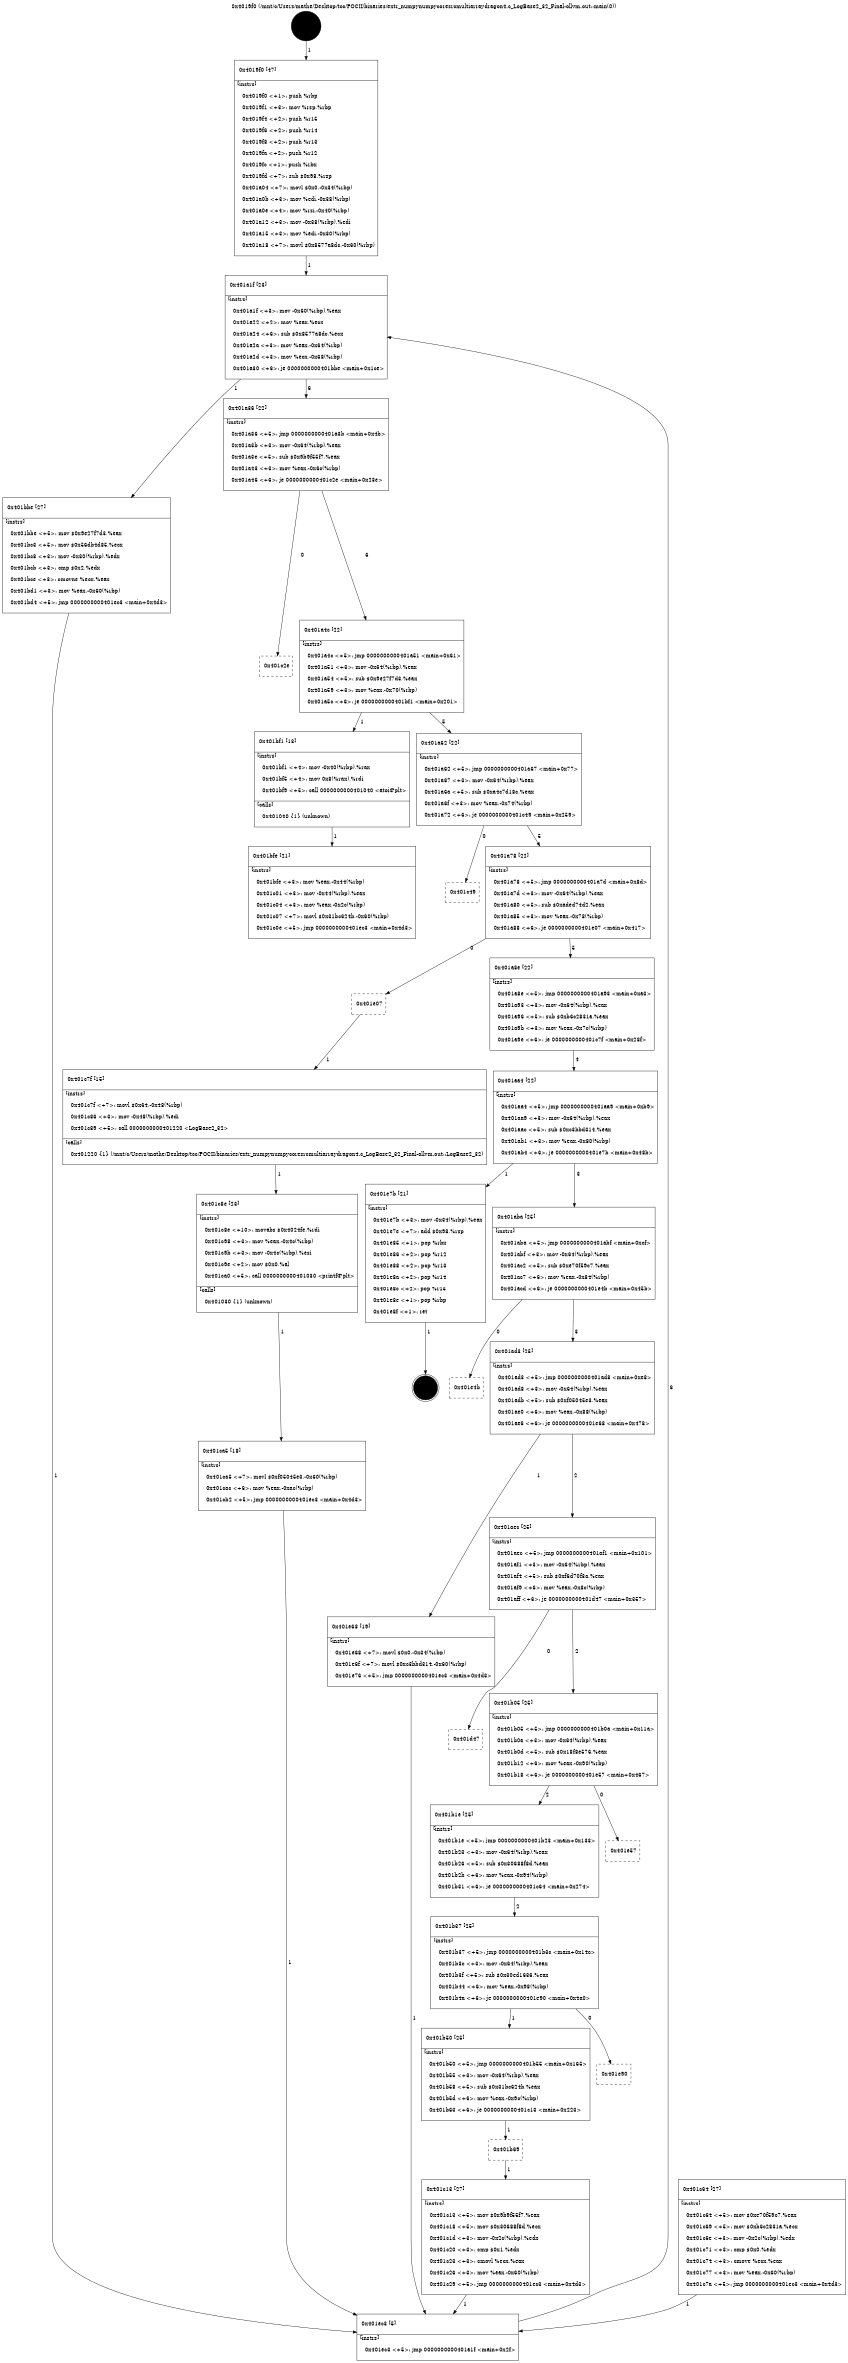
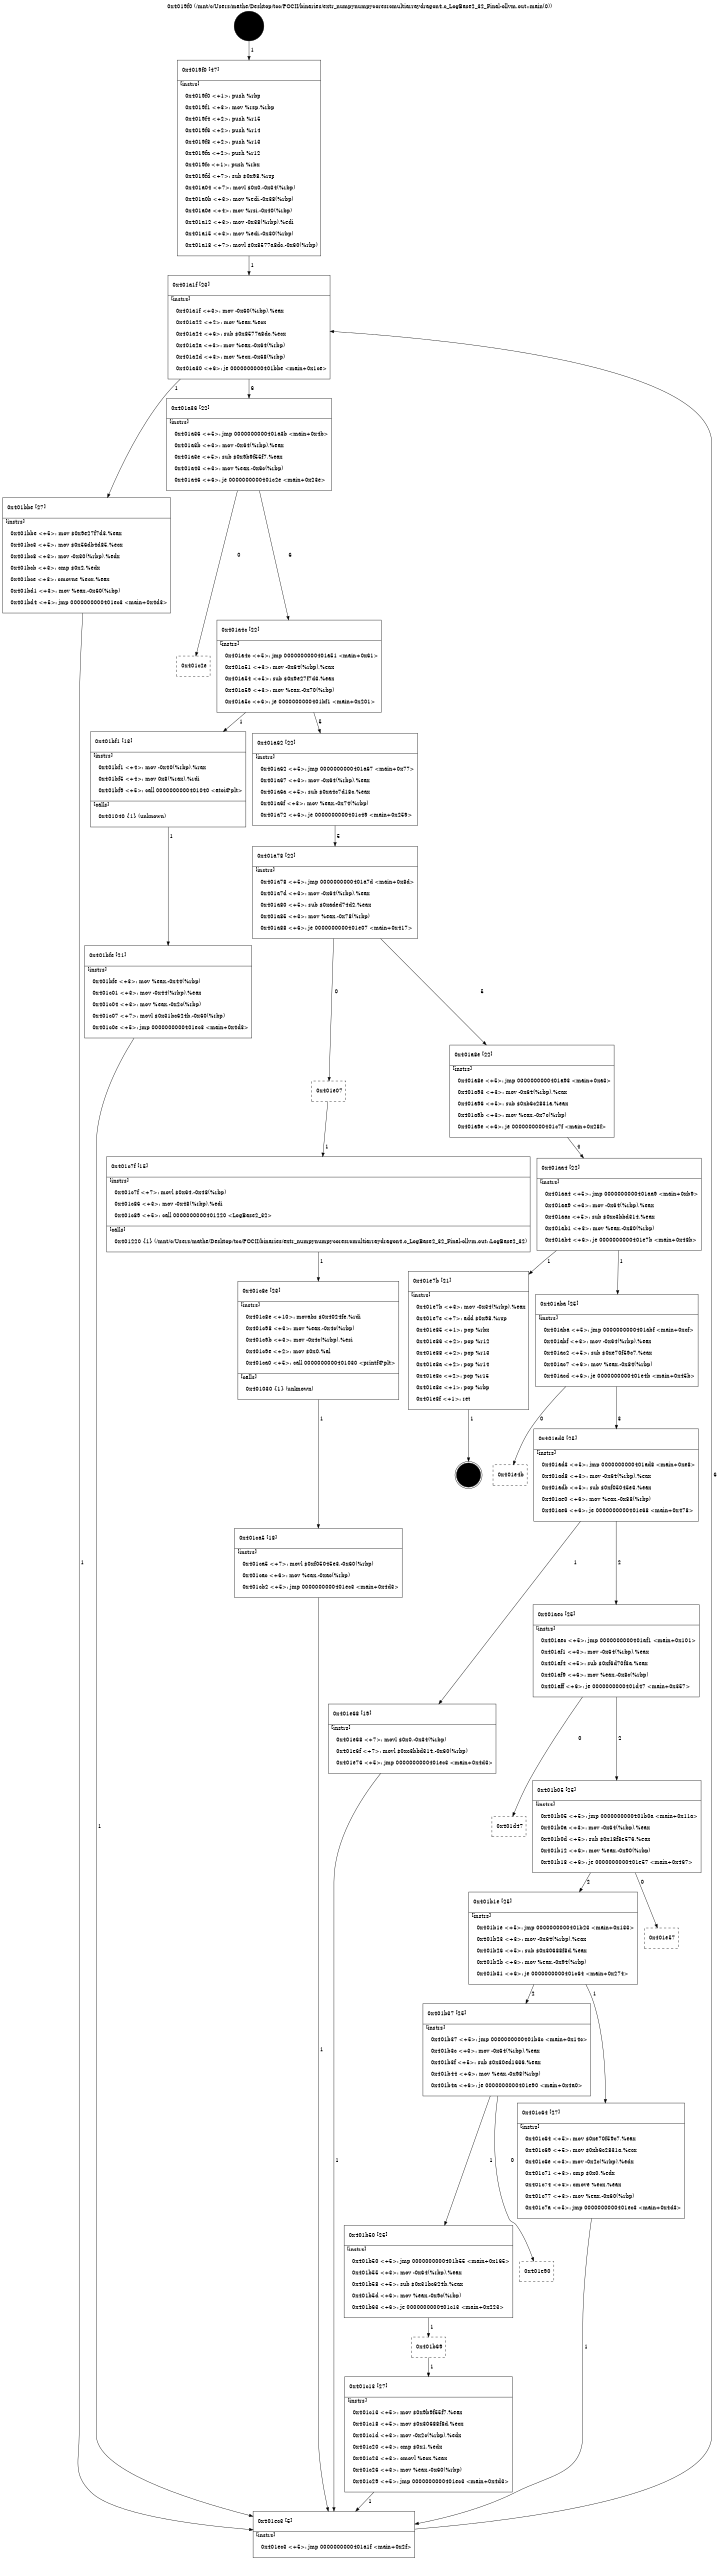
(462, 892) -> none
(578, 1174) -> (621, 1262)
none -> (96, 1822)
none -> (602, 2041)
